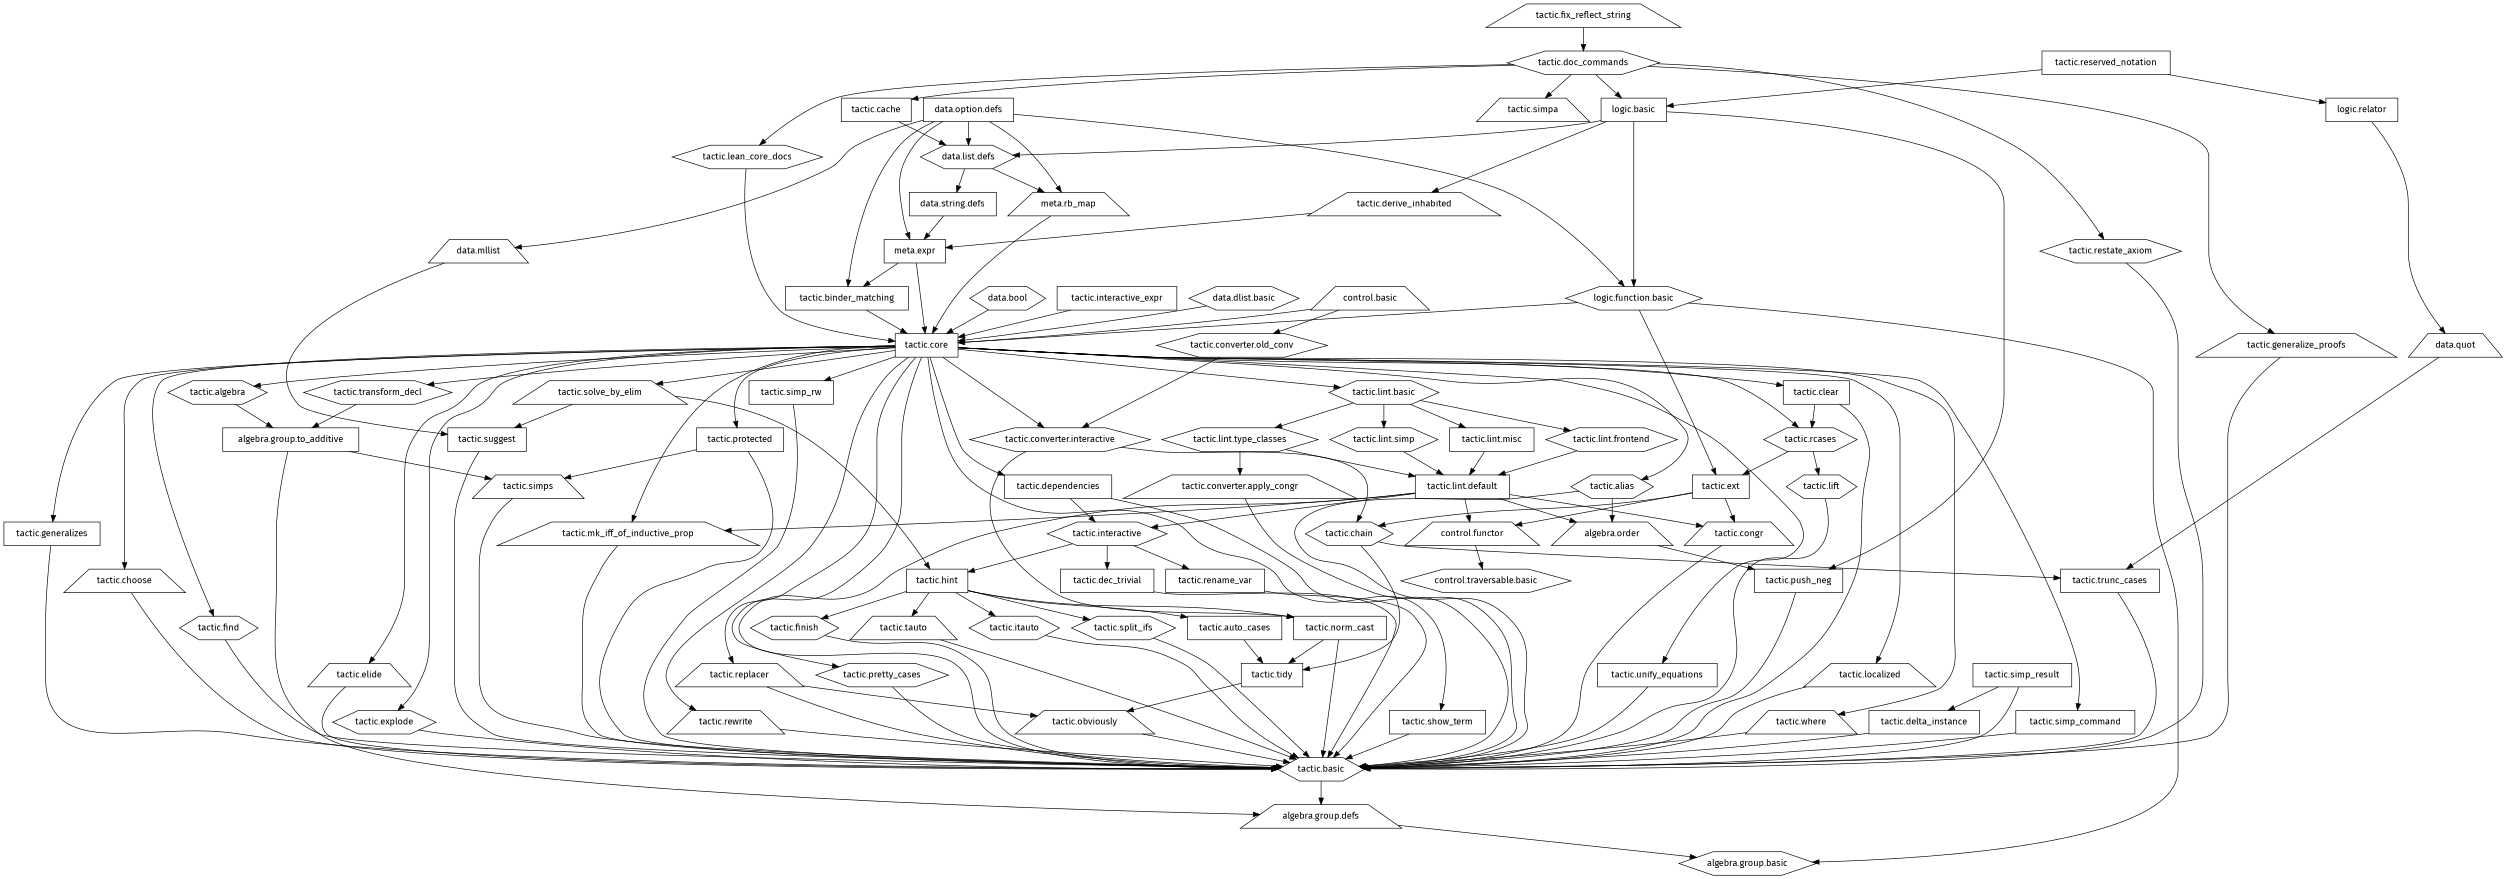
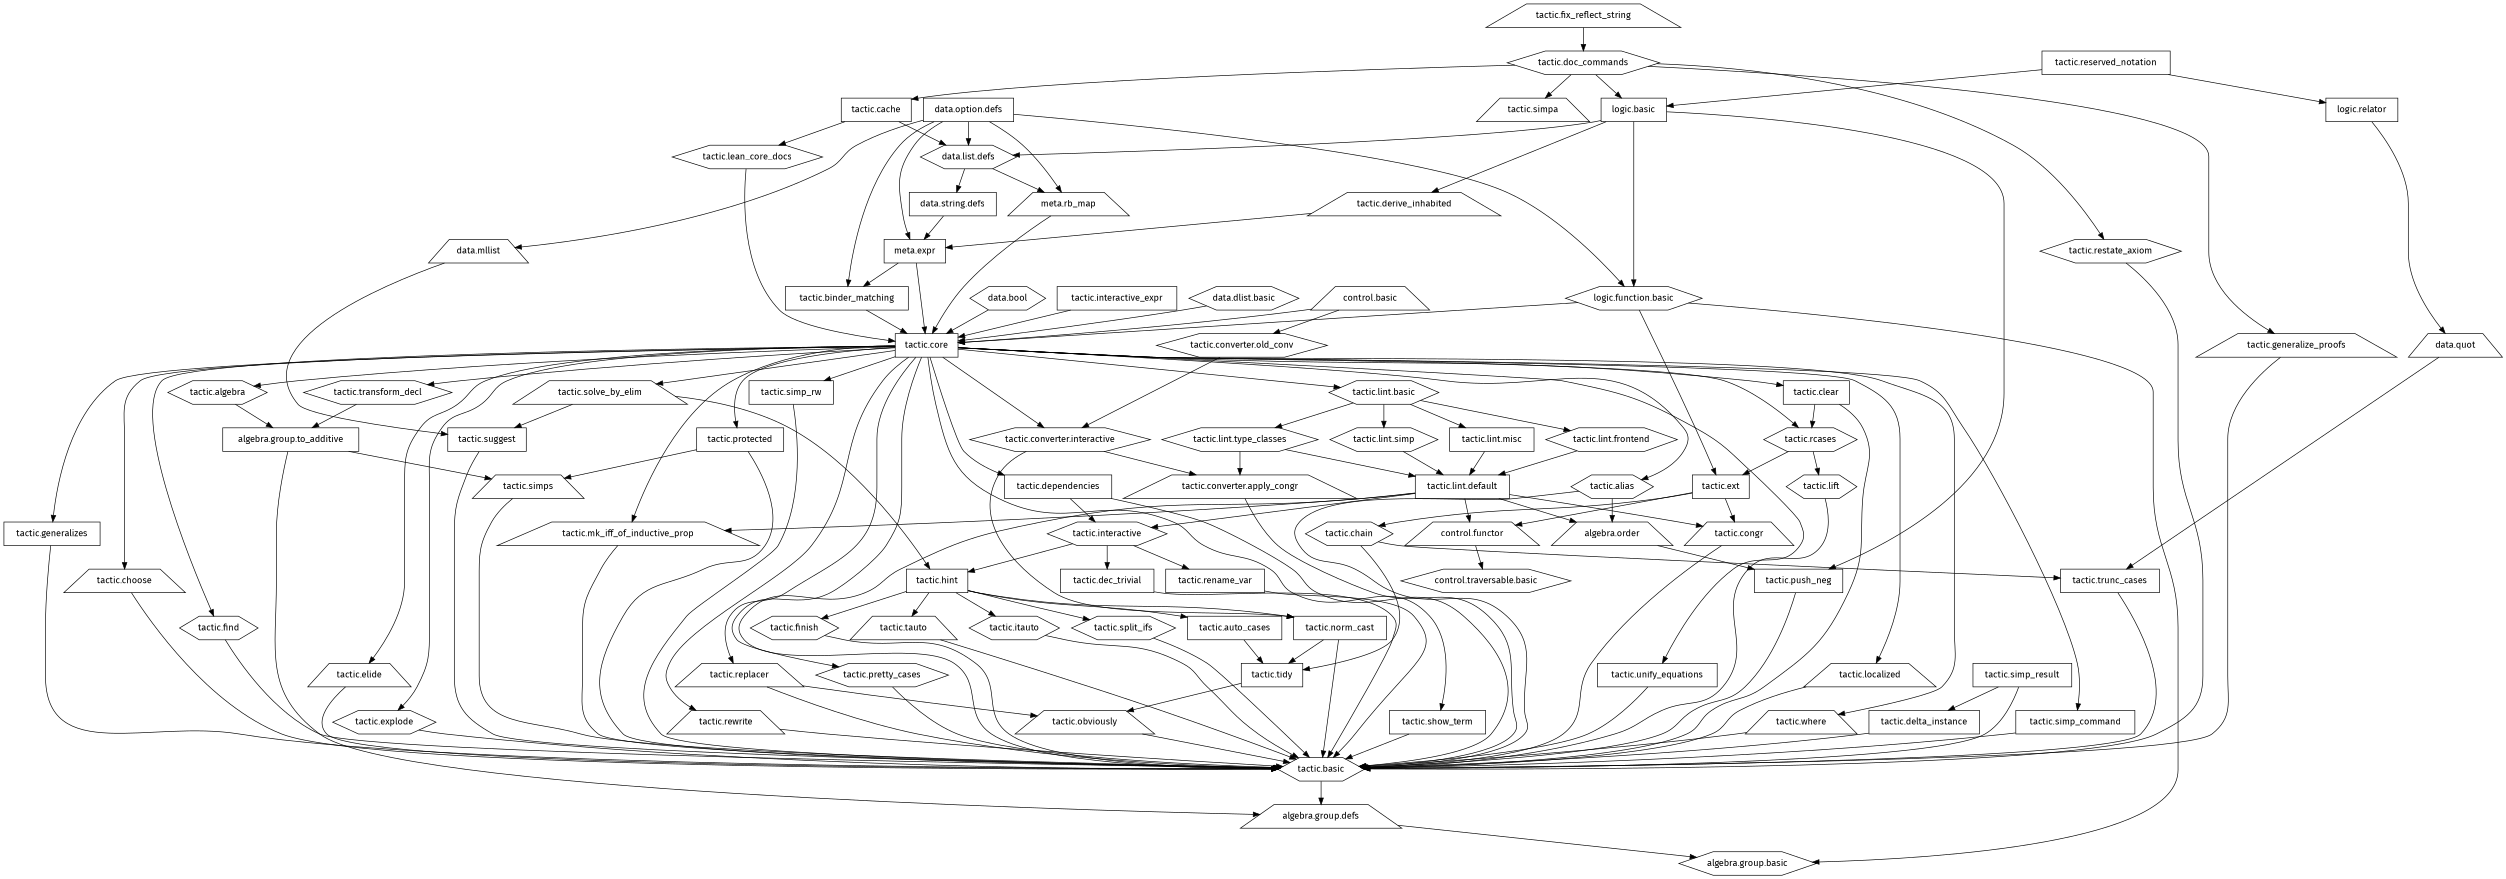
(1132, 75) -> (815, 132)
(1266, 452) -> (1147, 462)
